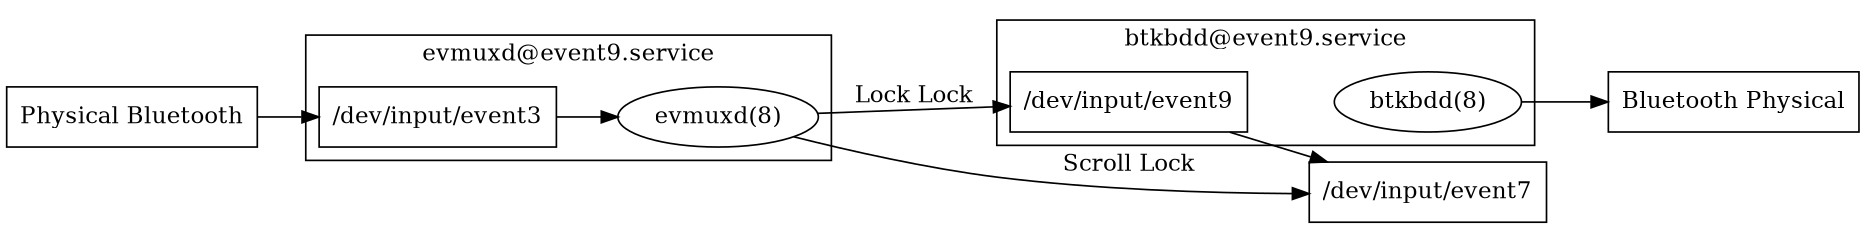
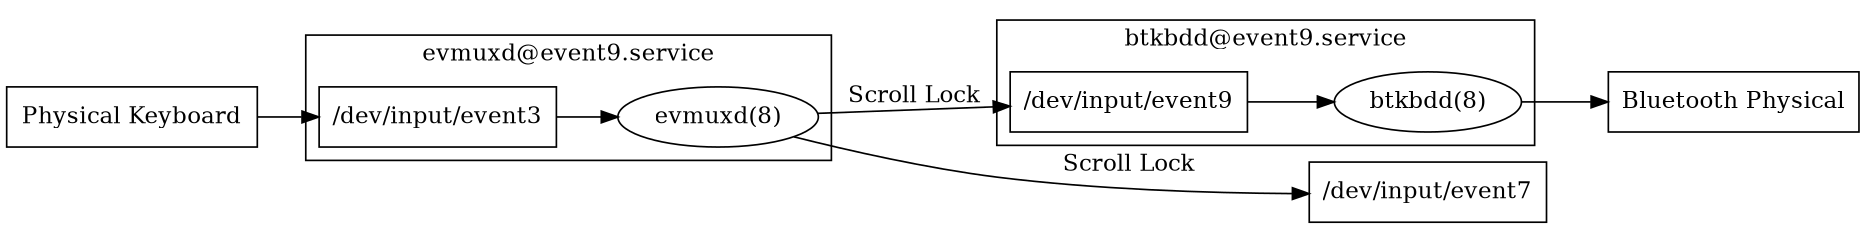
(914, 96) -> (914, 96)
(132, 117) -> (132, 117)
(1270, 145) -> (1282, 102)
